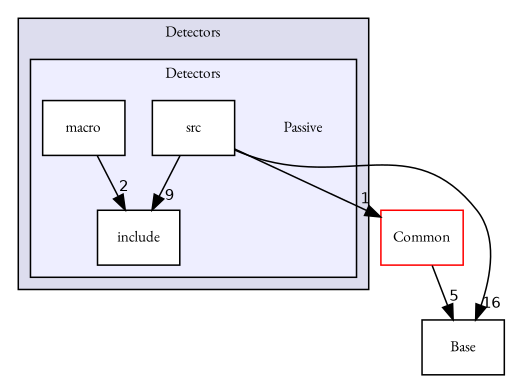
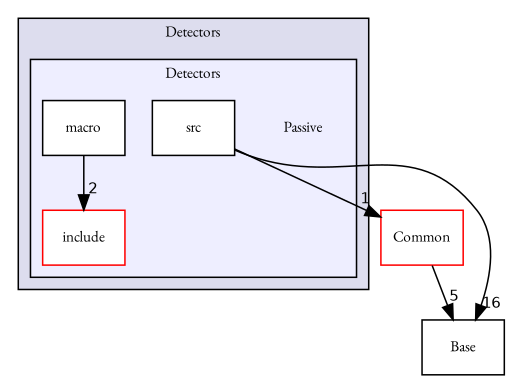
(170, 176) -> none
(139, 238) -> (84, 238)
